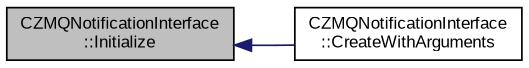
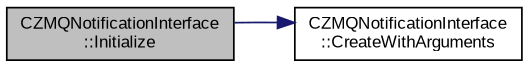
(273, 45) -> (256, 22)
